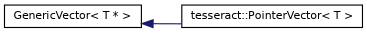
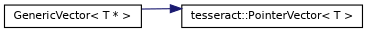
(167, 24) -> (156, 9)
